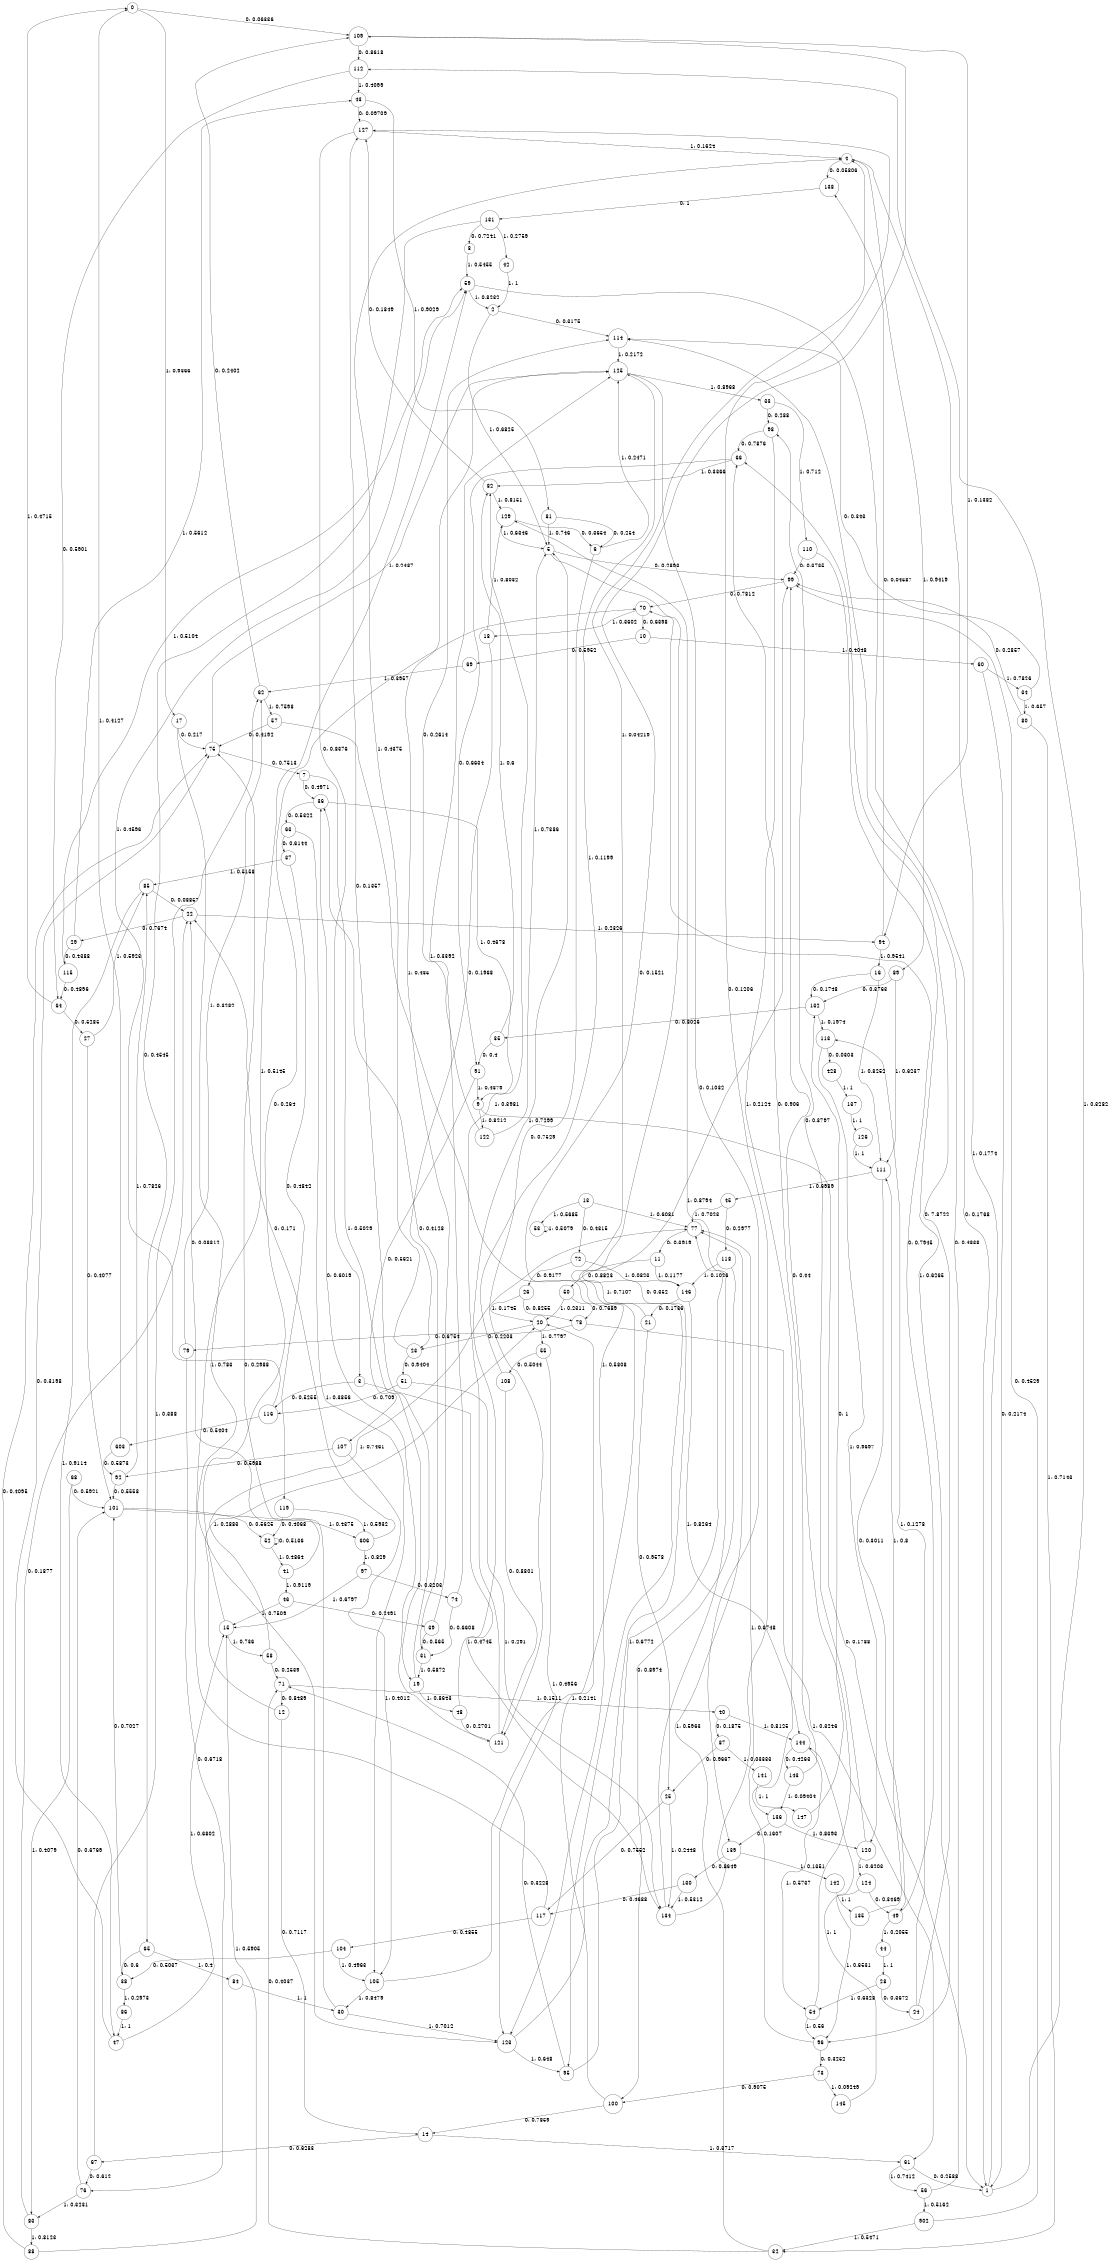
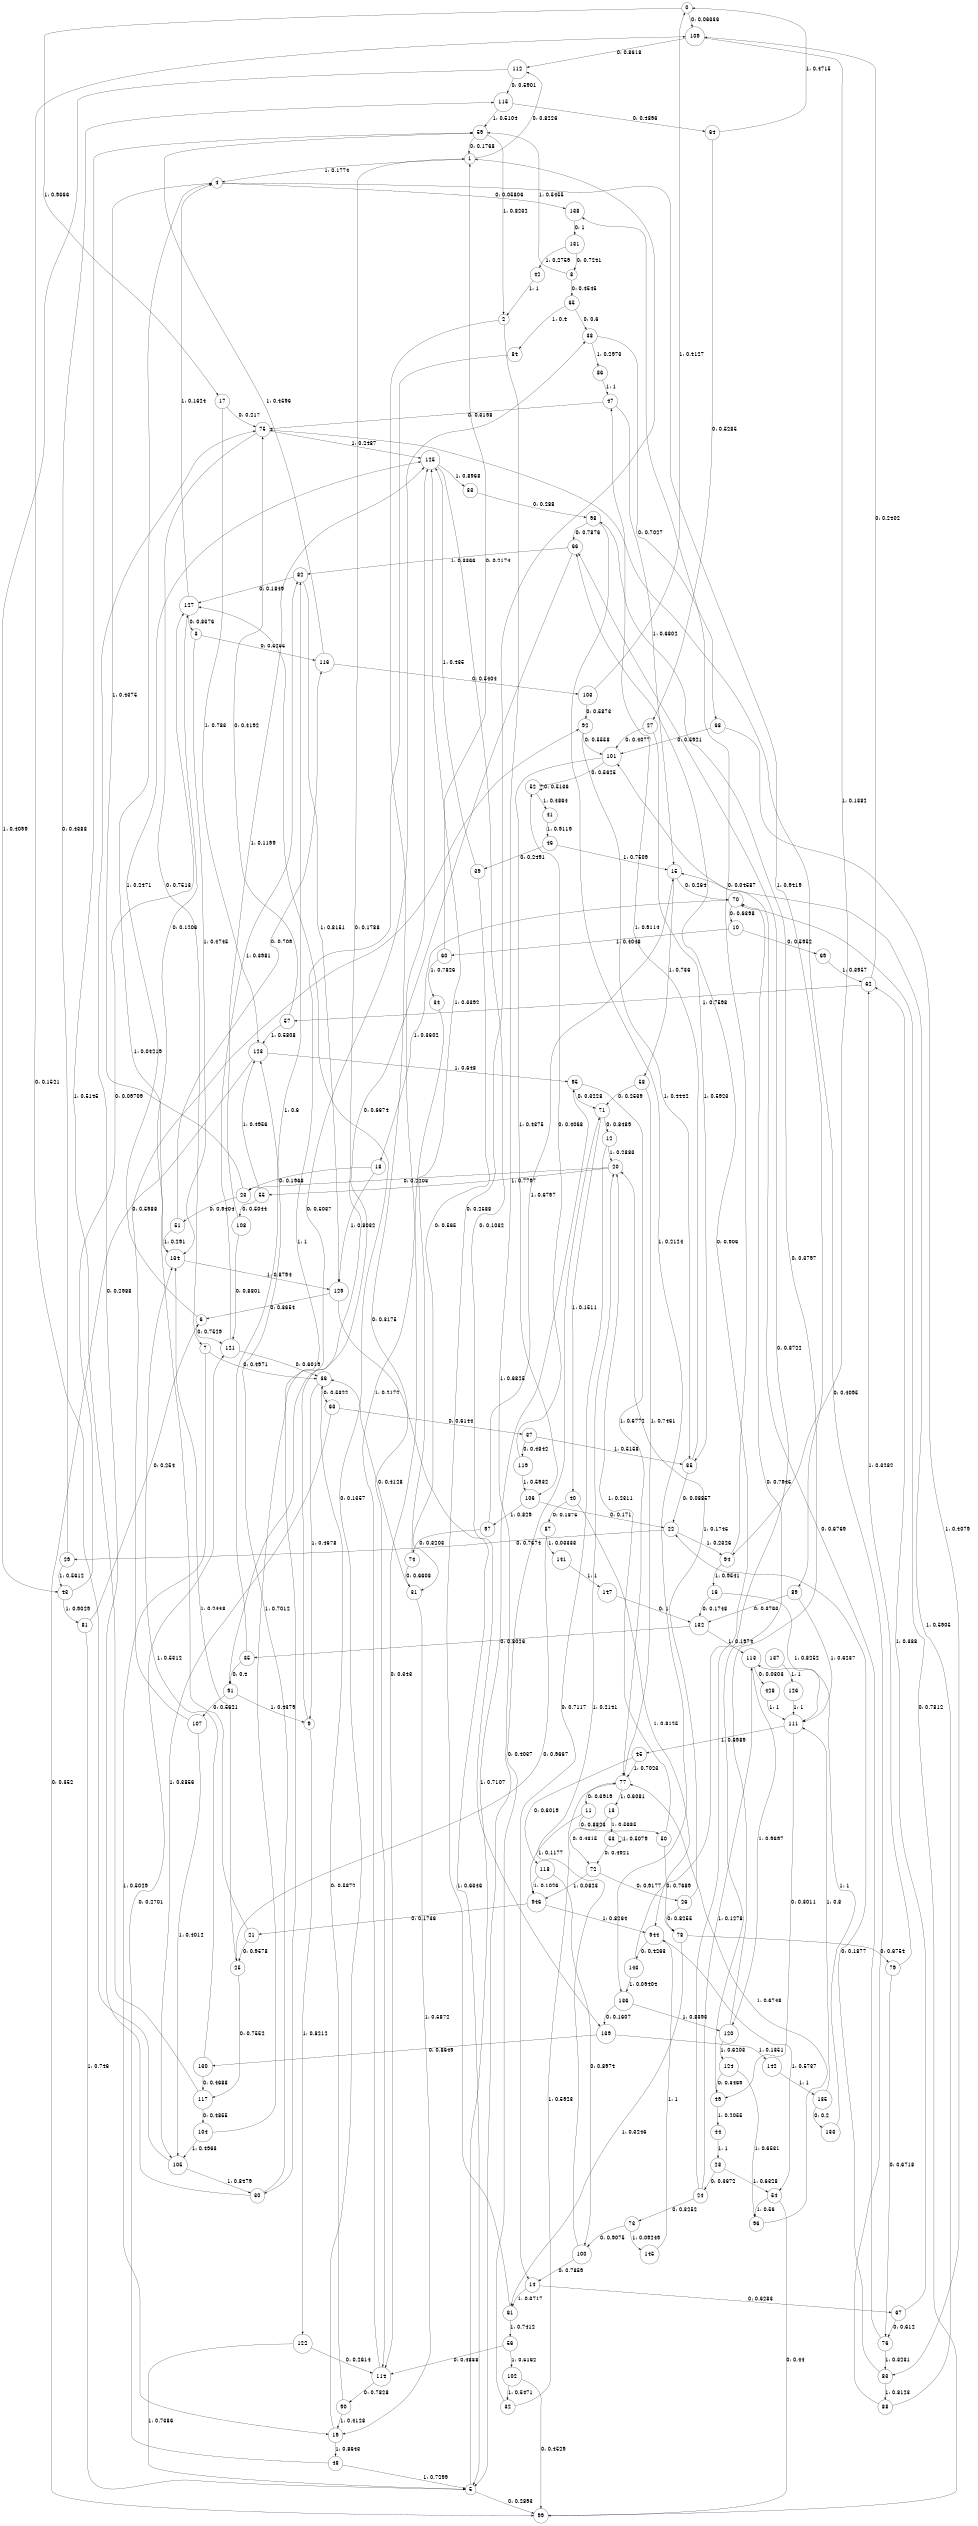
(61, 458) -> (511, 85)
(808, 550) -> none
(1025, 721) -> none
(474, 763) -> (379, 1111)
(151, 1000) -> (572, 287)
(841, 1087) -> (772, 1712)
(1098, 1104) -> (548, 118)
(151, 1187) -> (679, 1097)
(639, 1215) -> (620, 1797)
(939, 1215) -> (792, 1349)
(741, 1229) -> (549, 1811)
(686, 1292) -> (537, 1903)
(194, 1298) -> none
(120, 1447) -> (588, 696)
(364, 1541) -> (530, 1499)
(691, 1727) -> (563, 2100)
(801, 1743) -> (654, 1935)
(115, 1748) -> (636, 528)
none -> (603, 1853)
(821, 2057) -> (669, 2209)
none -> (831, 2132)
(924, 2221) -> (512, 2377)
none -> (344, 2407)
